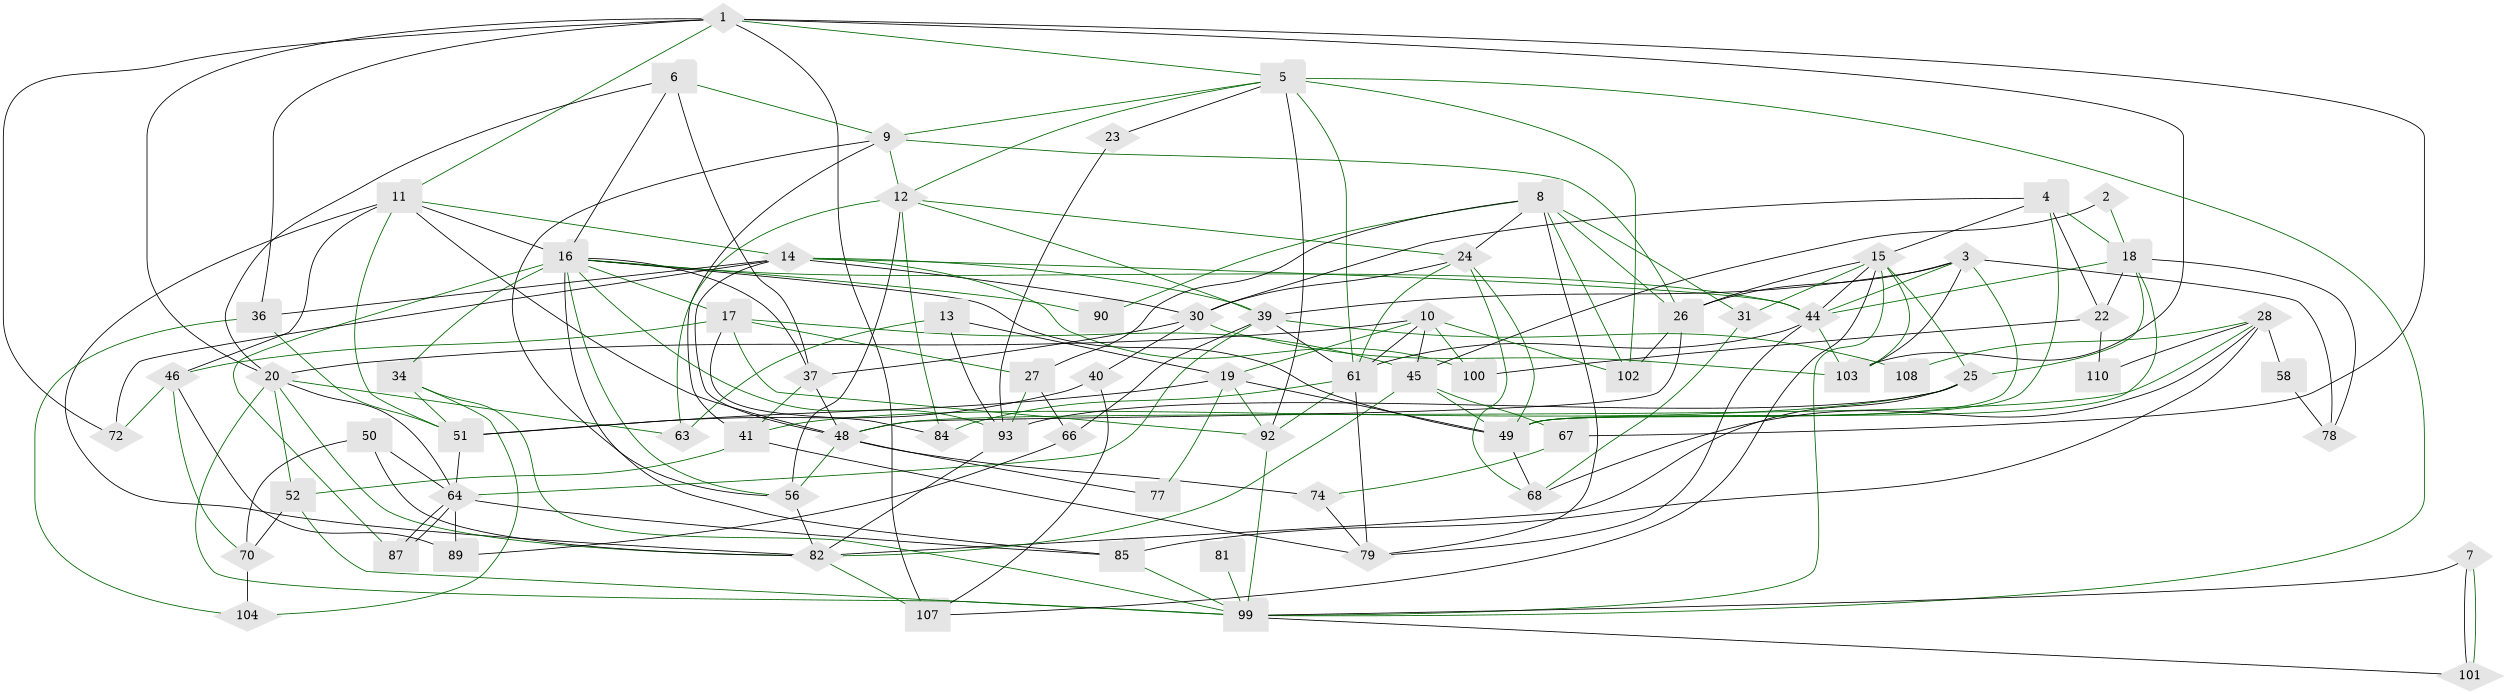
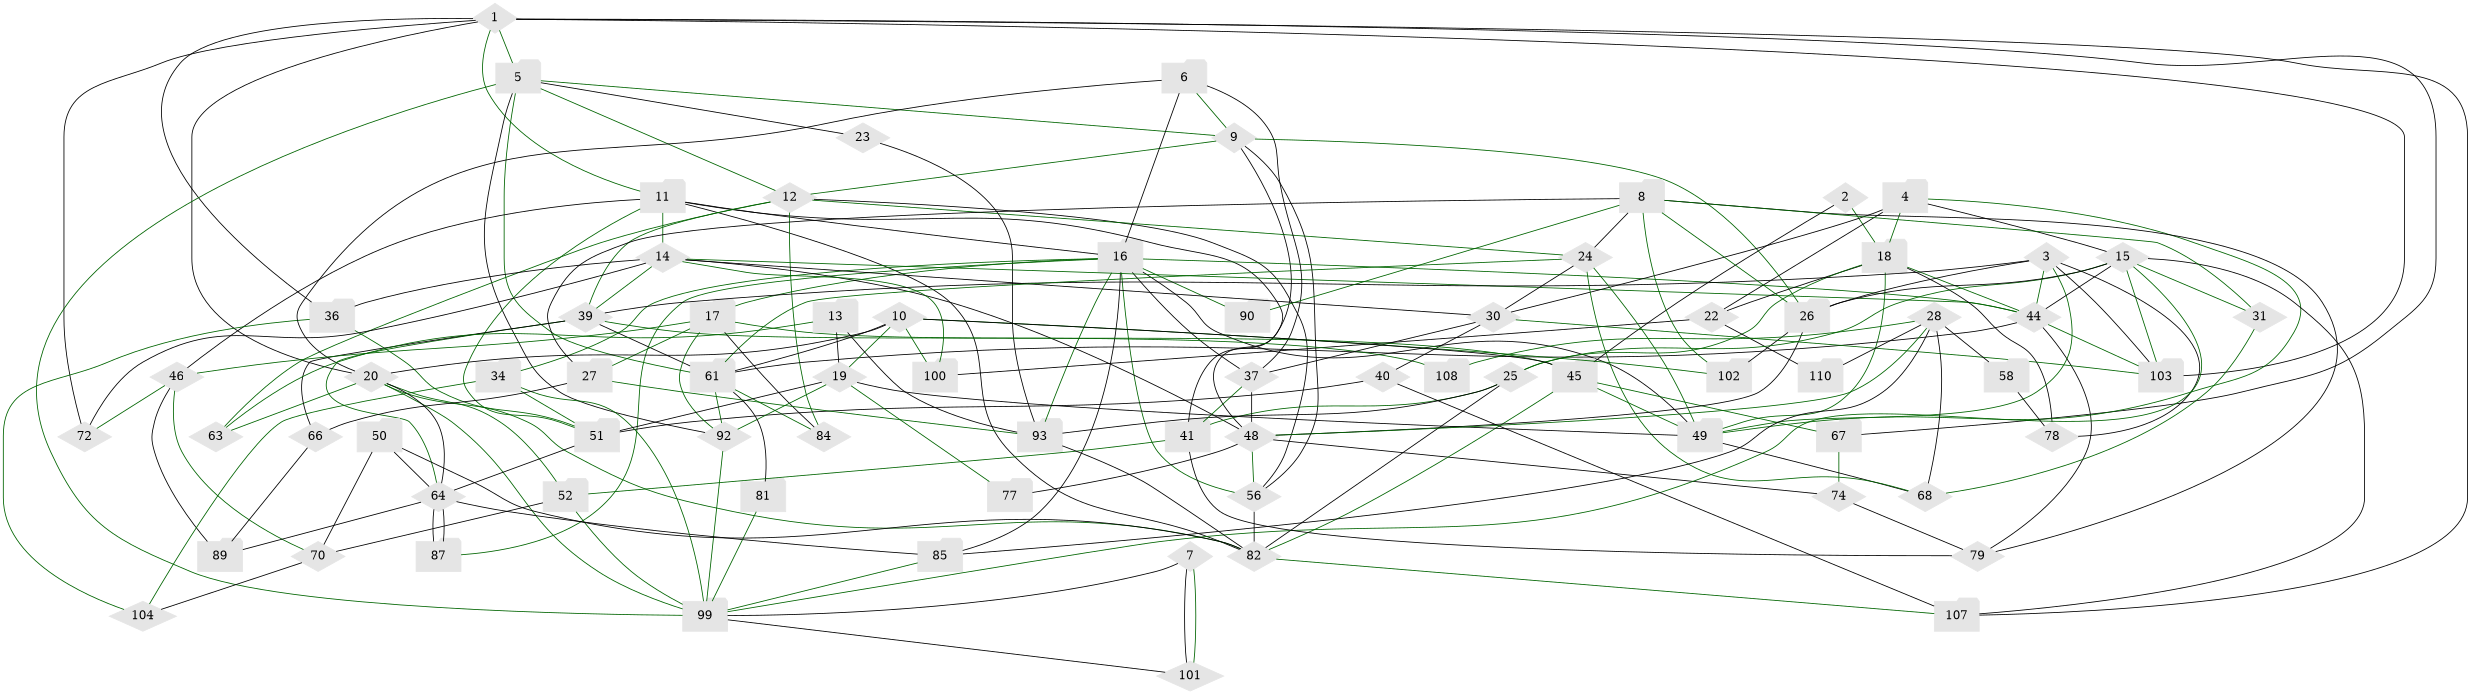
(1563, 137) -> none
(1361, 467) -> (762, 432)
